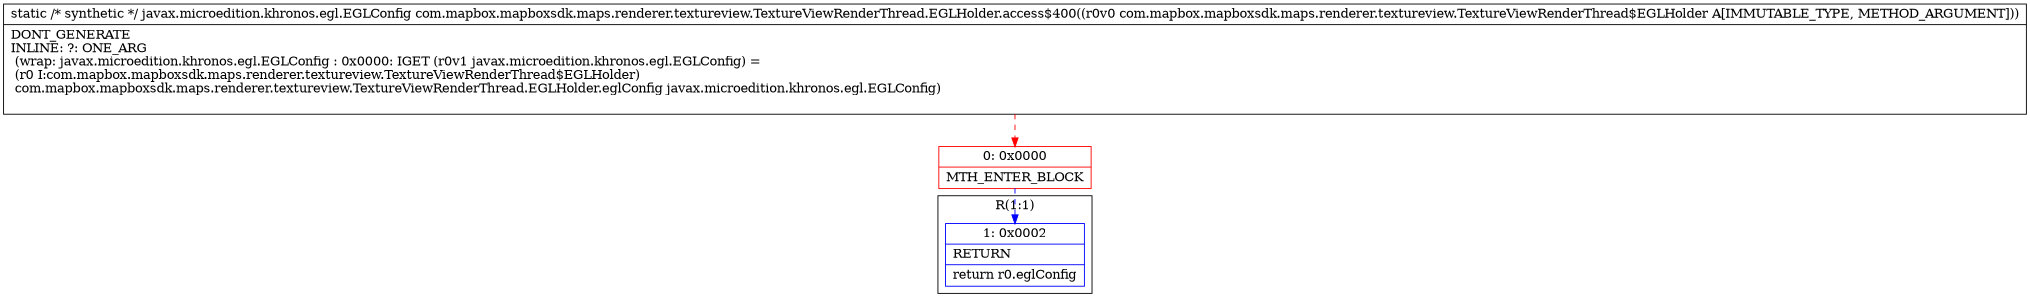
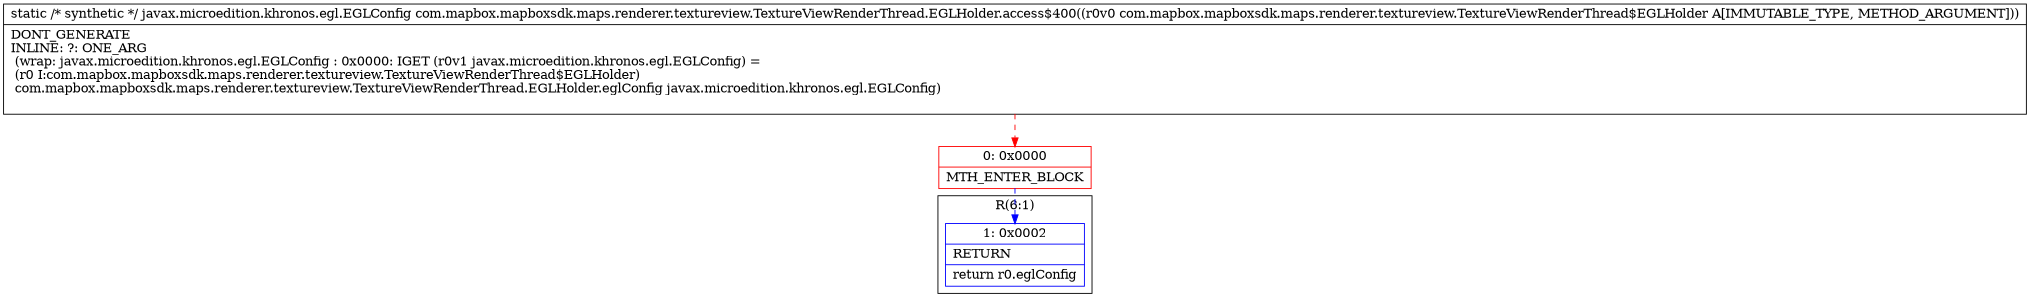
(1015, 206) -> (1015, 206)
